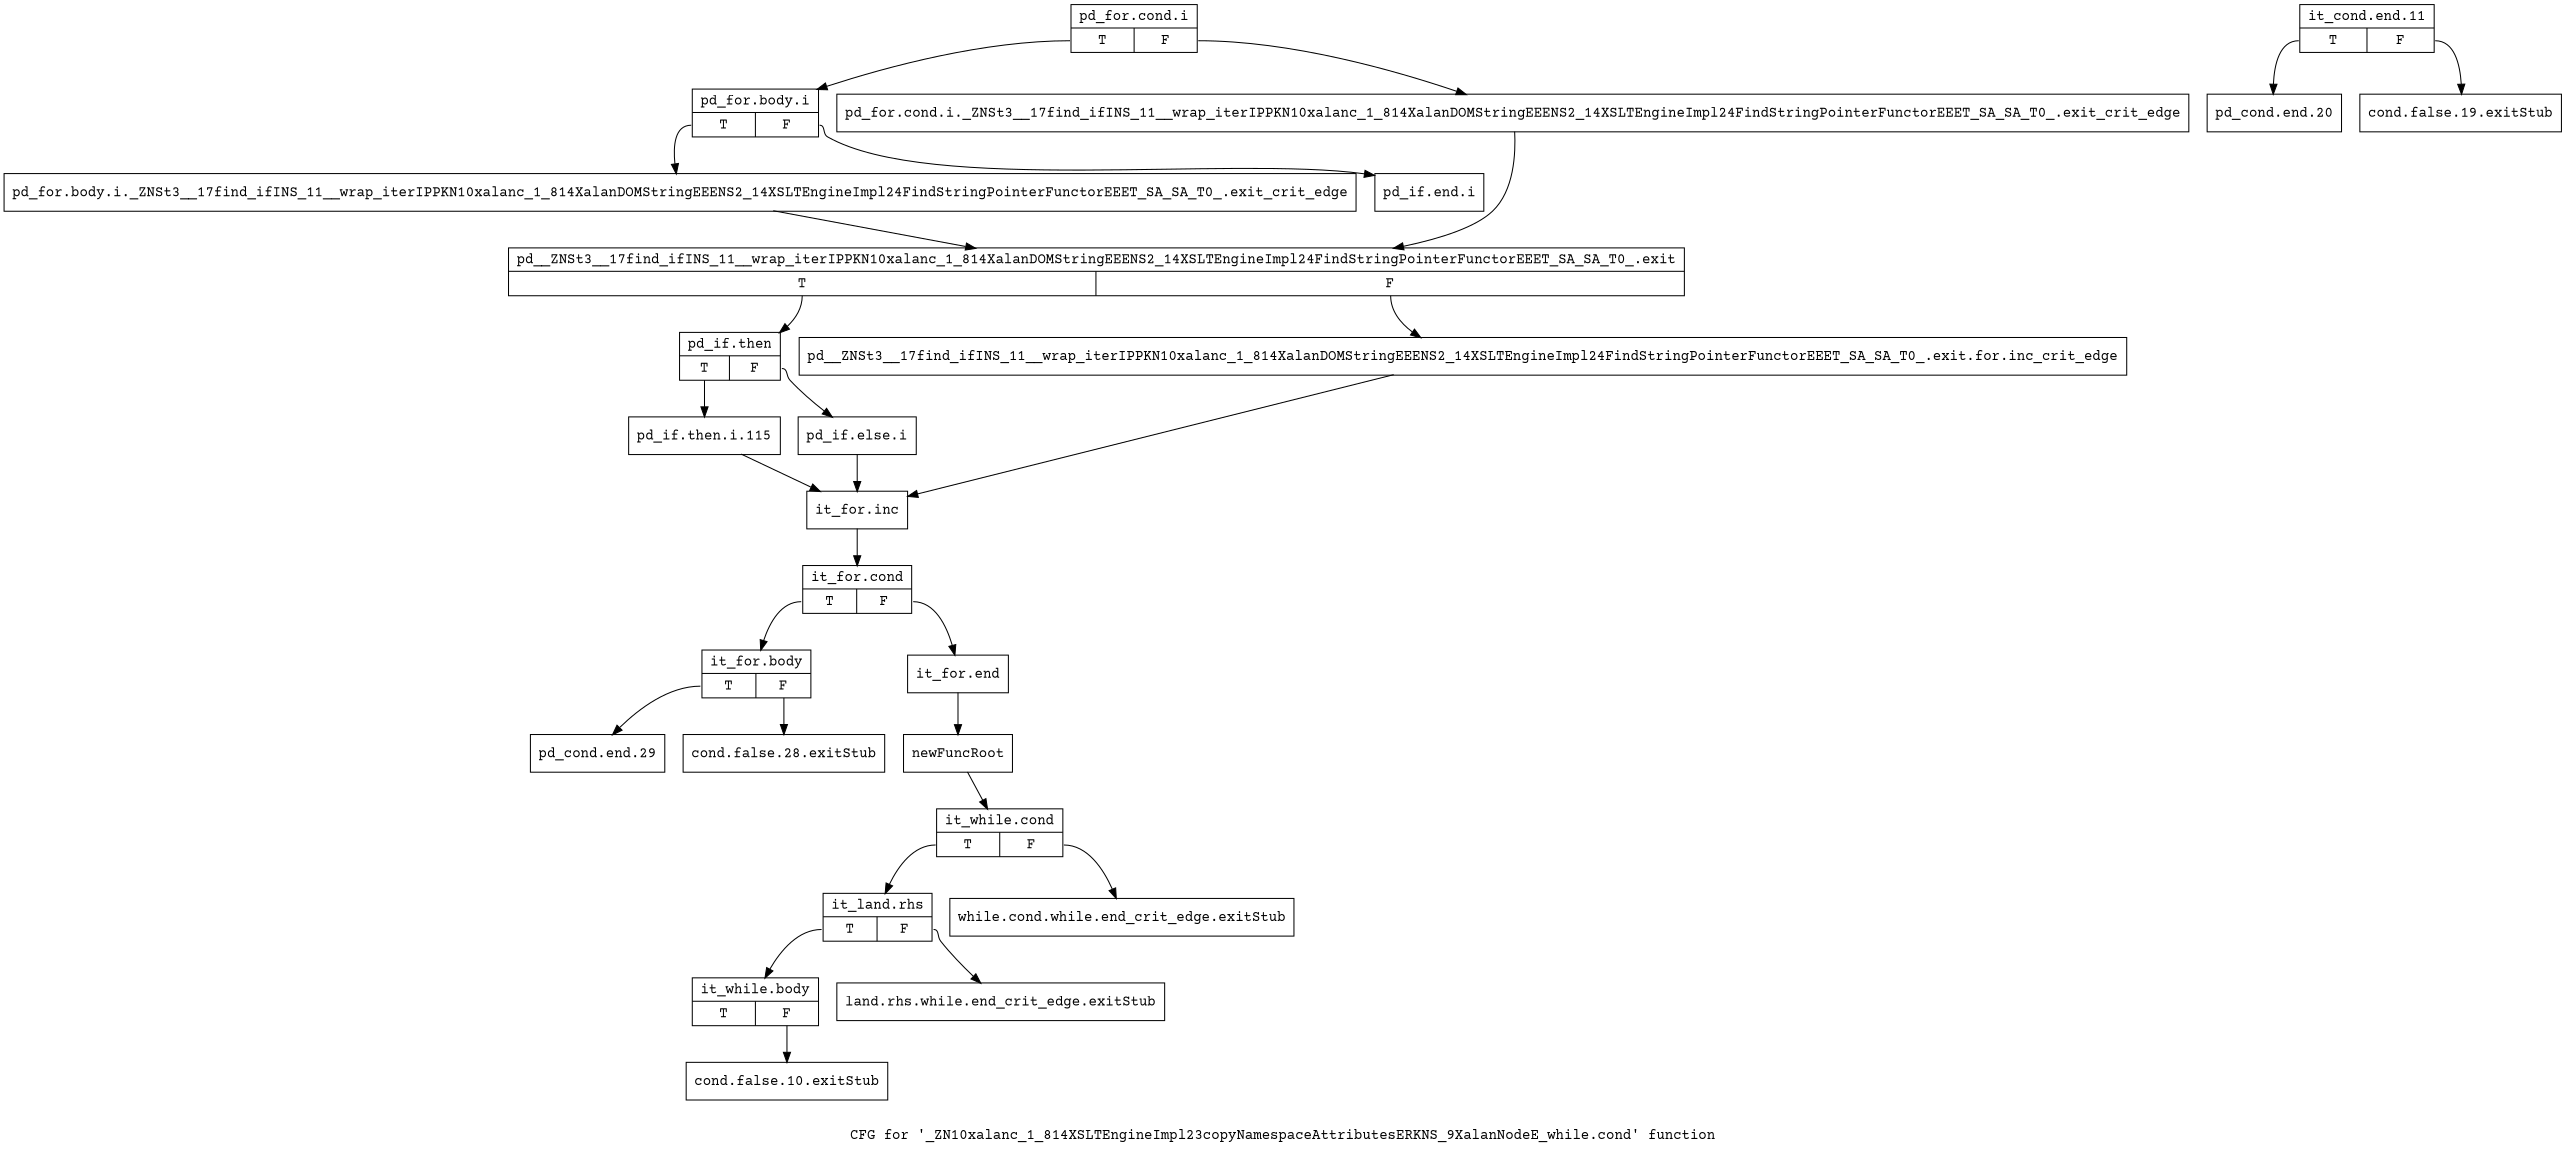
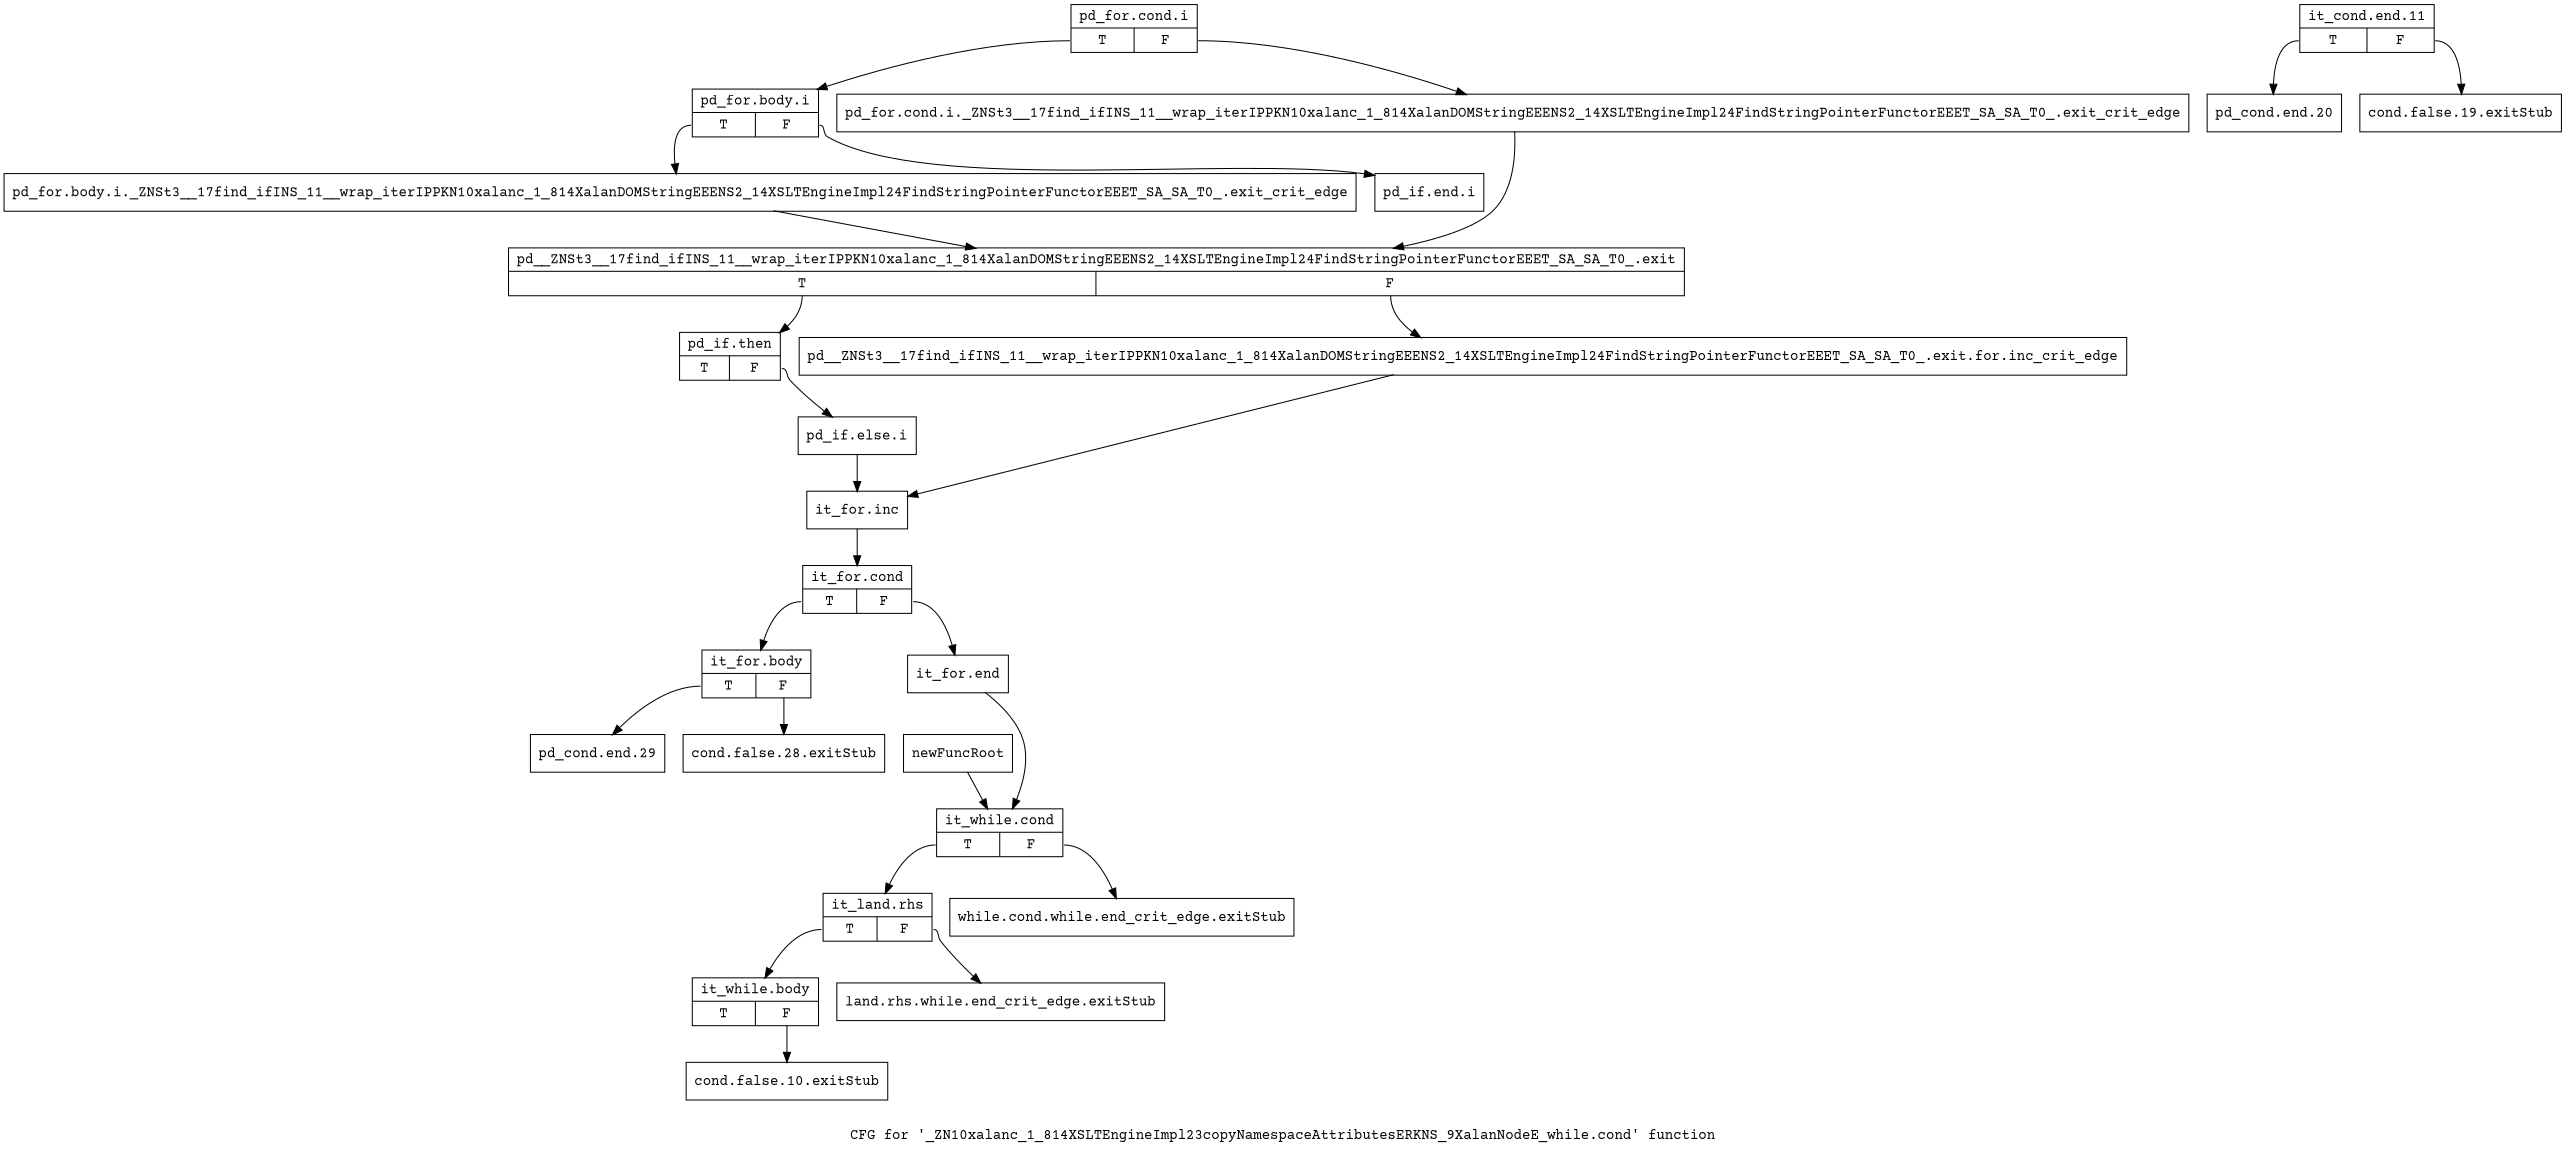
(704, 436) -> none
(958, 708) -> (1023, 740)
